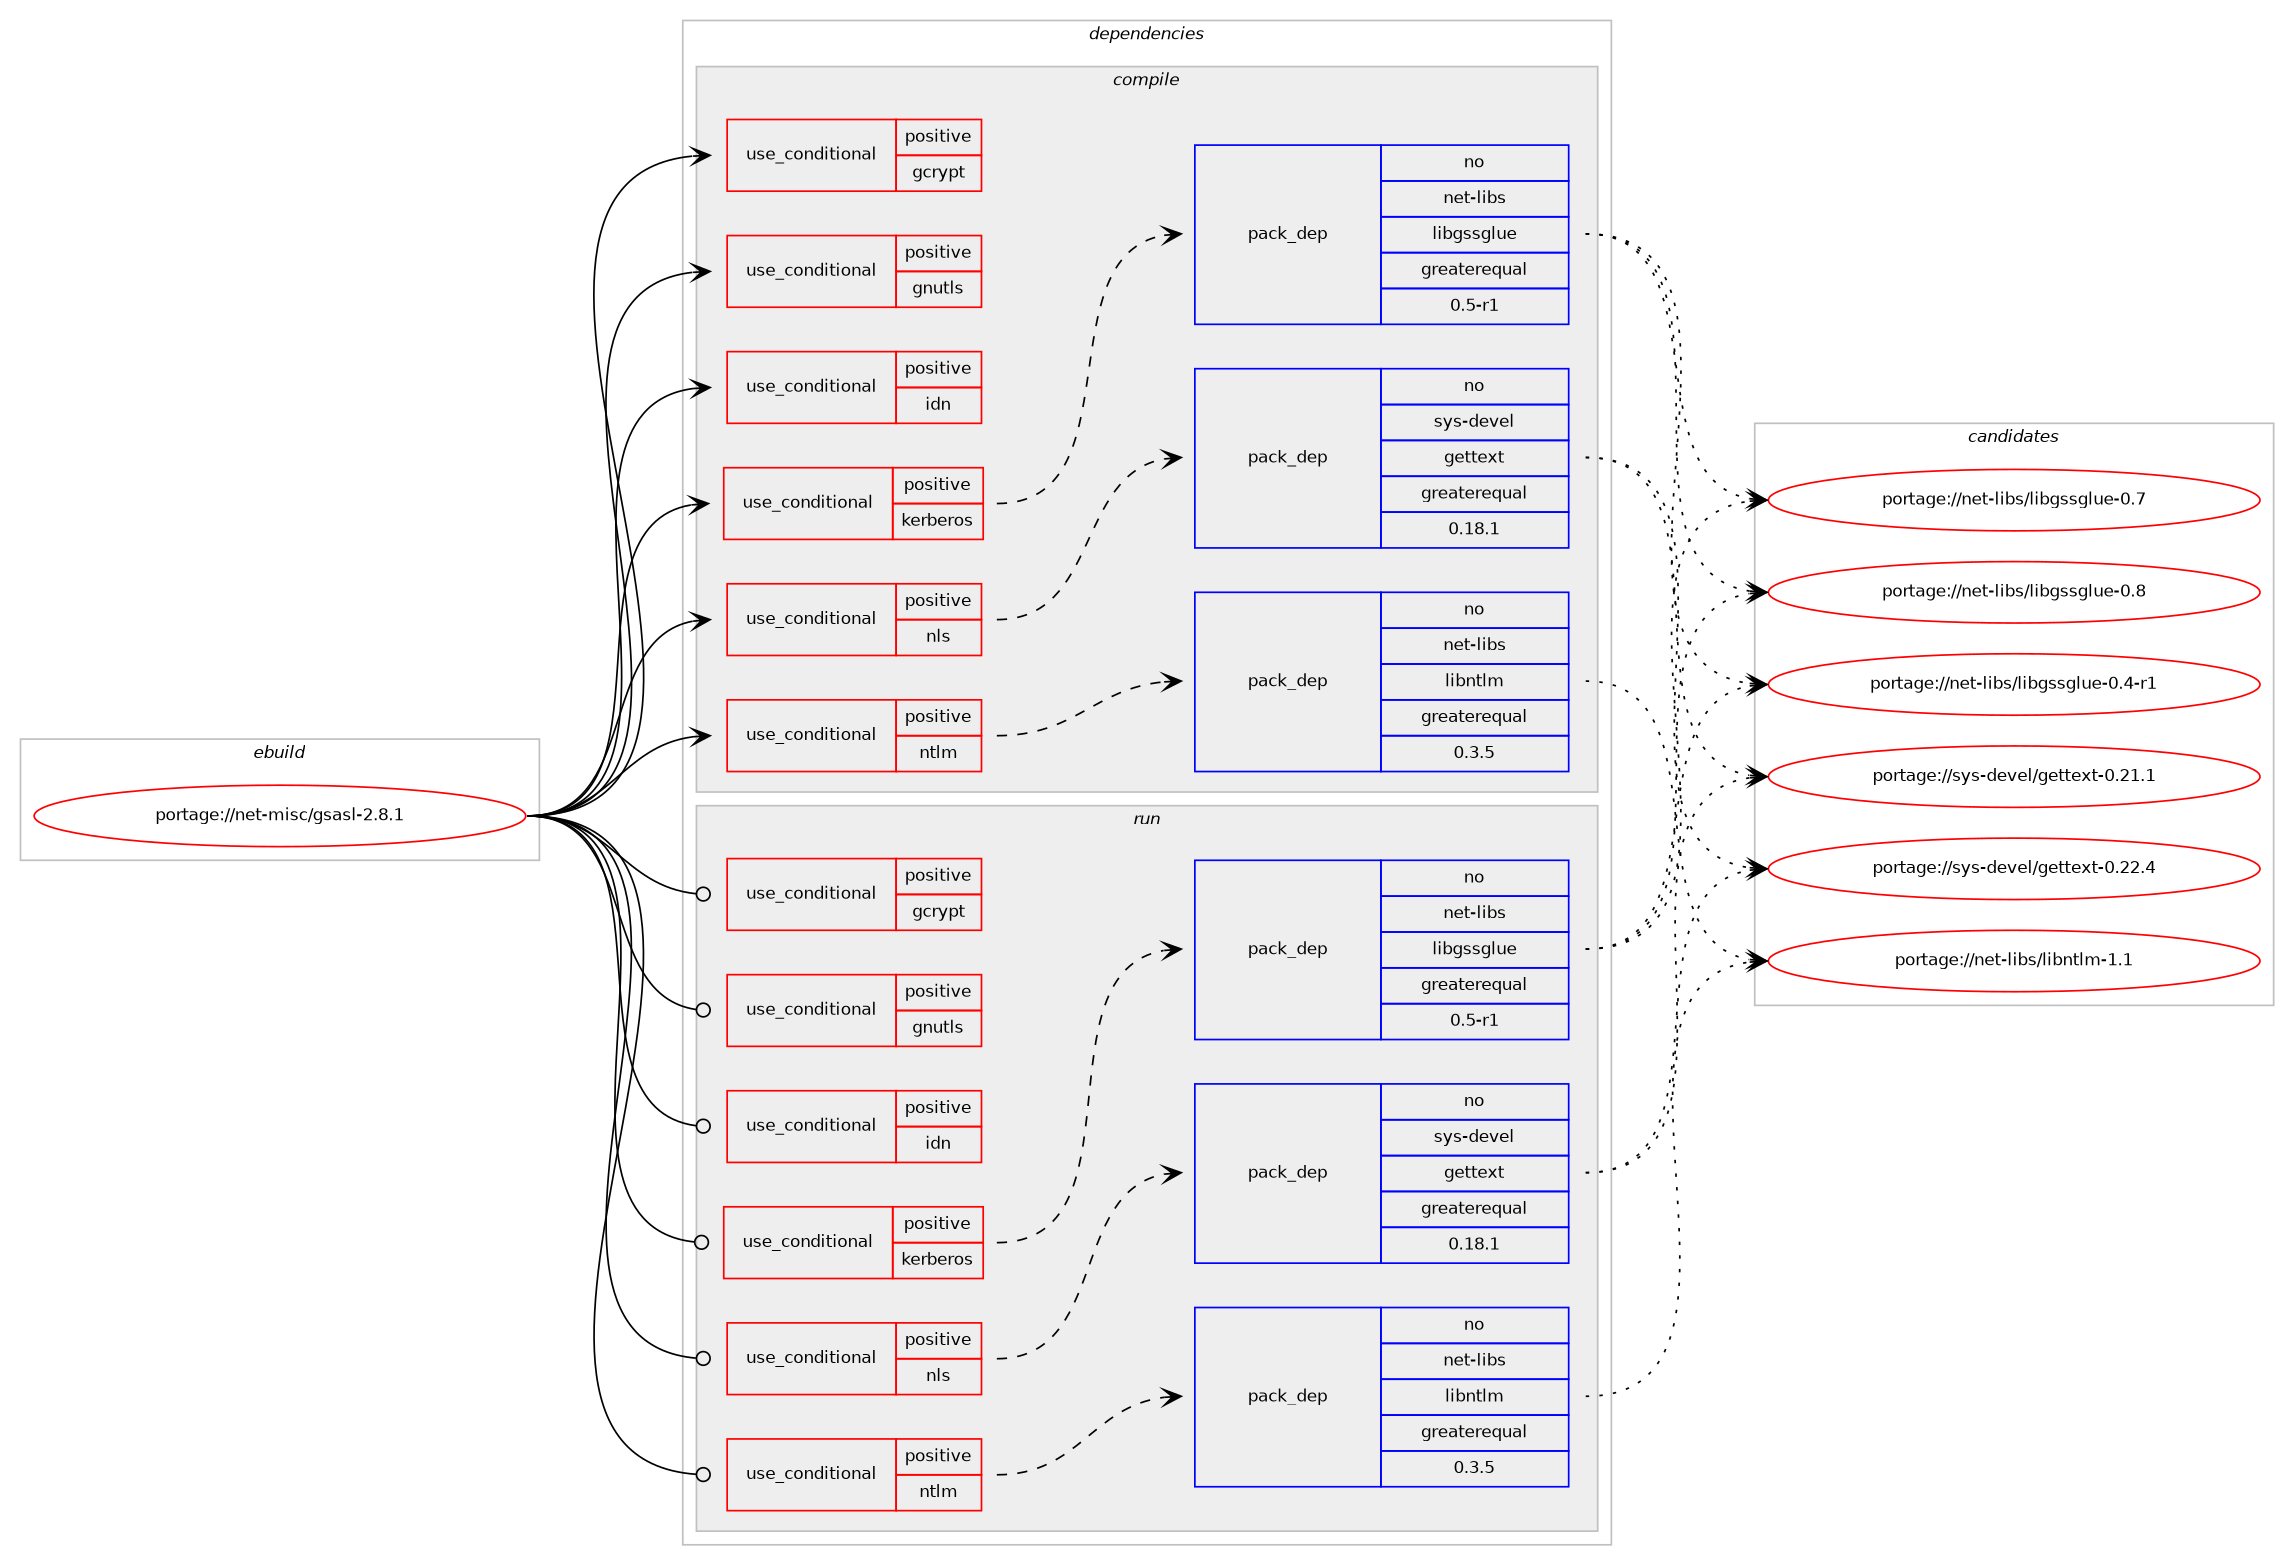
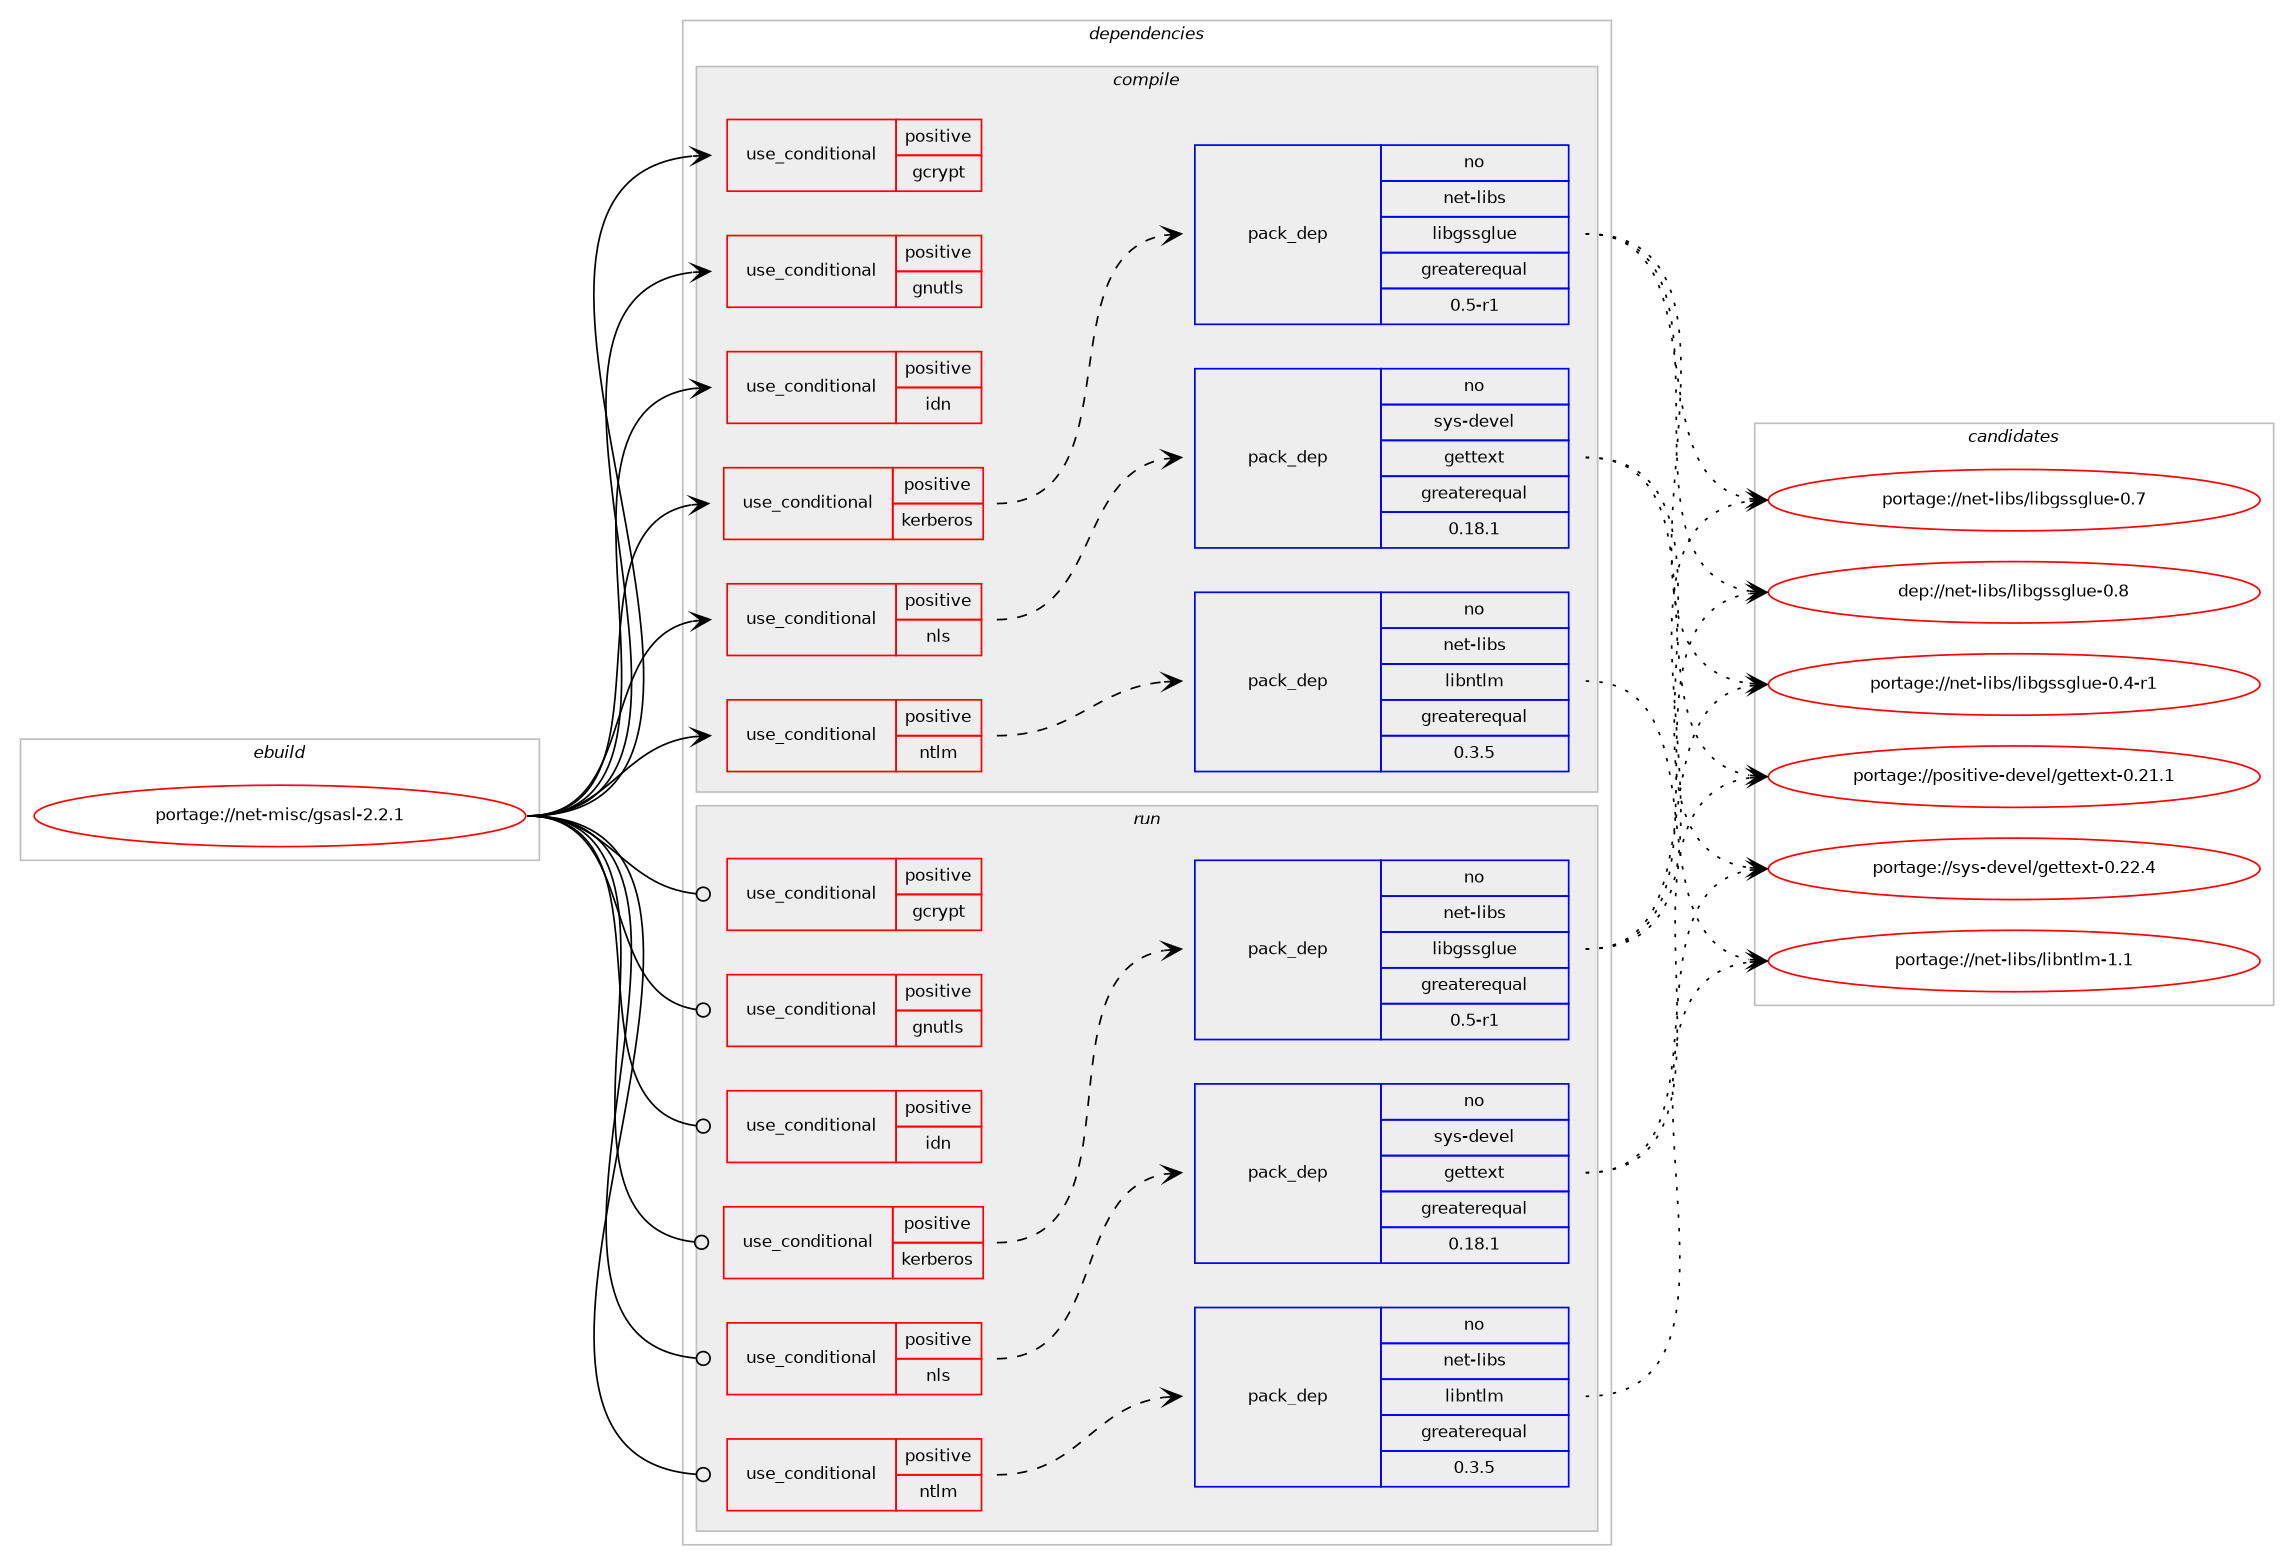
(2014, 592) -> (2014, 592)
(2014, 777) -> (2014, 777)
(280, 816) -> (280, 816)
